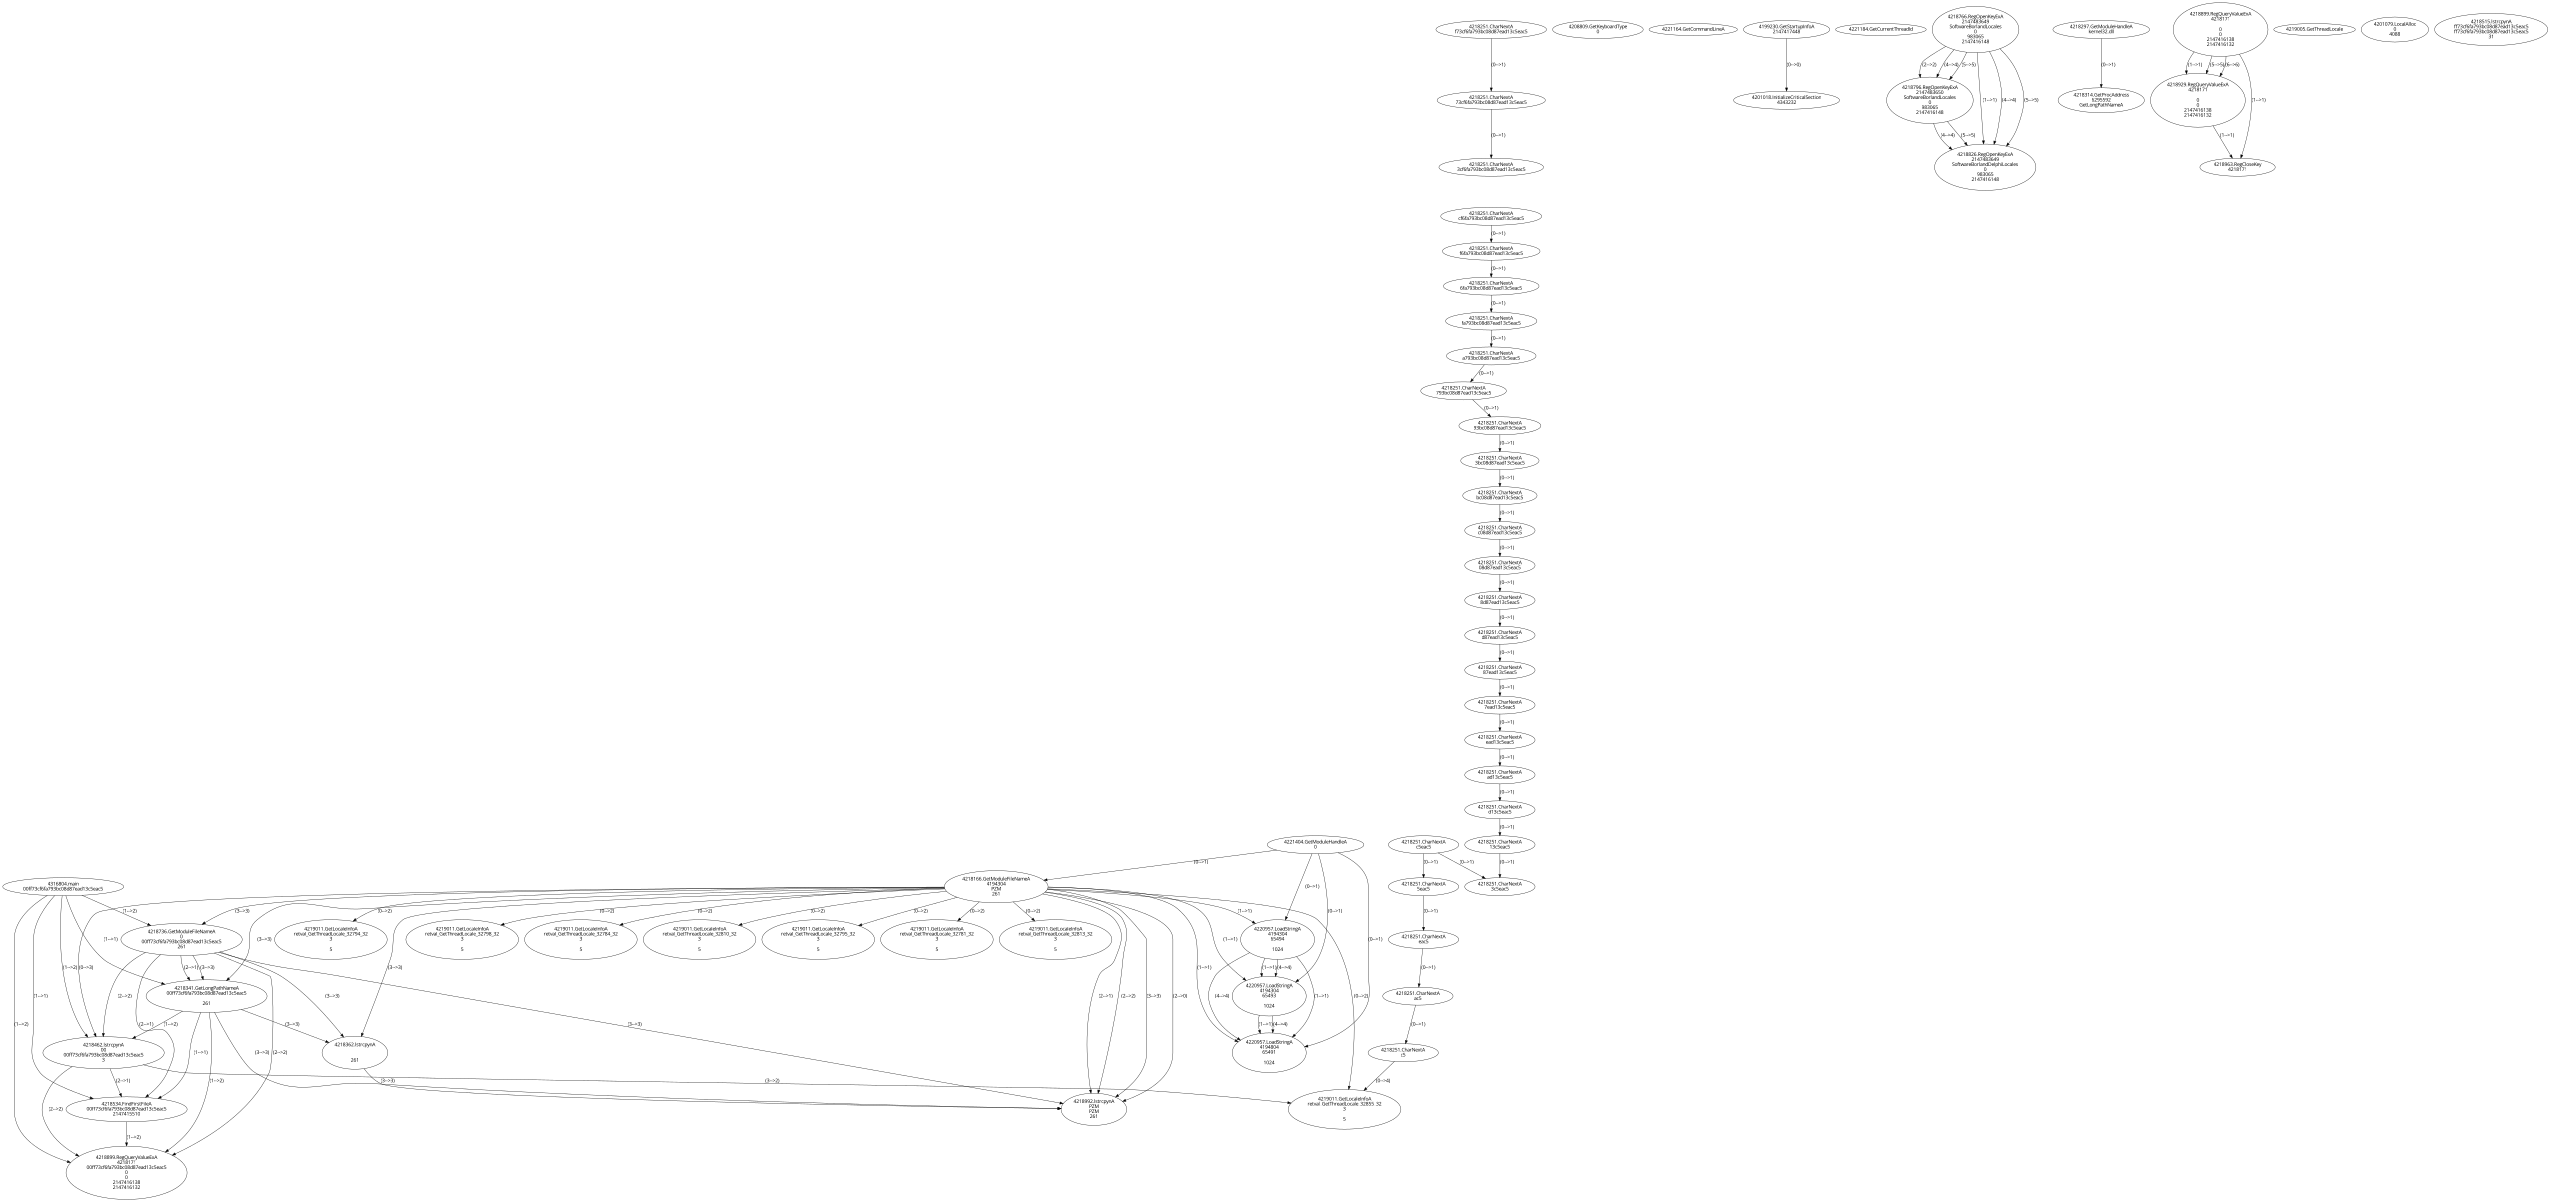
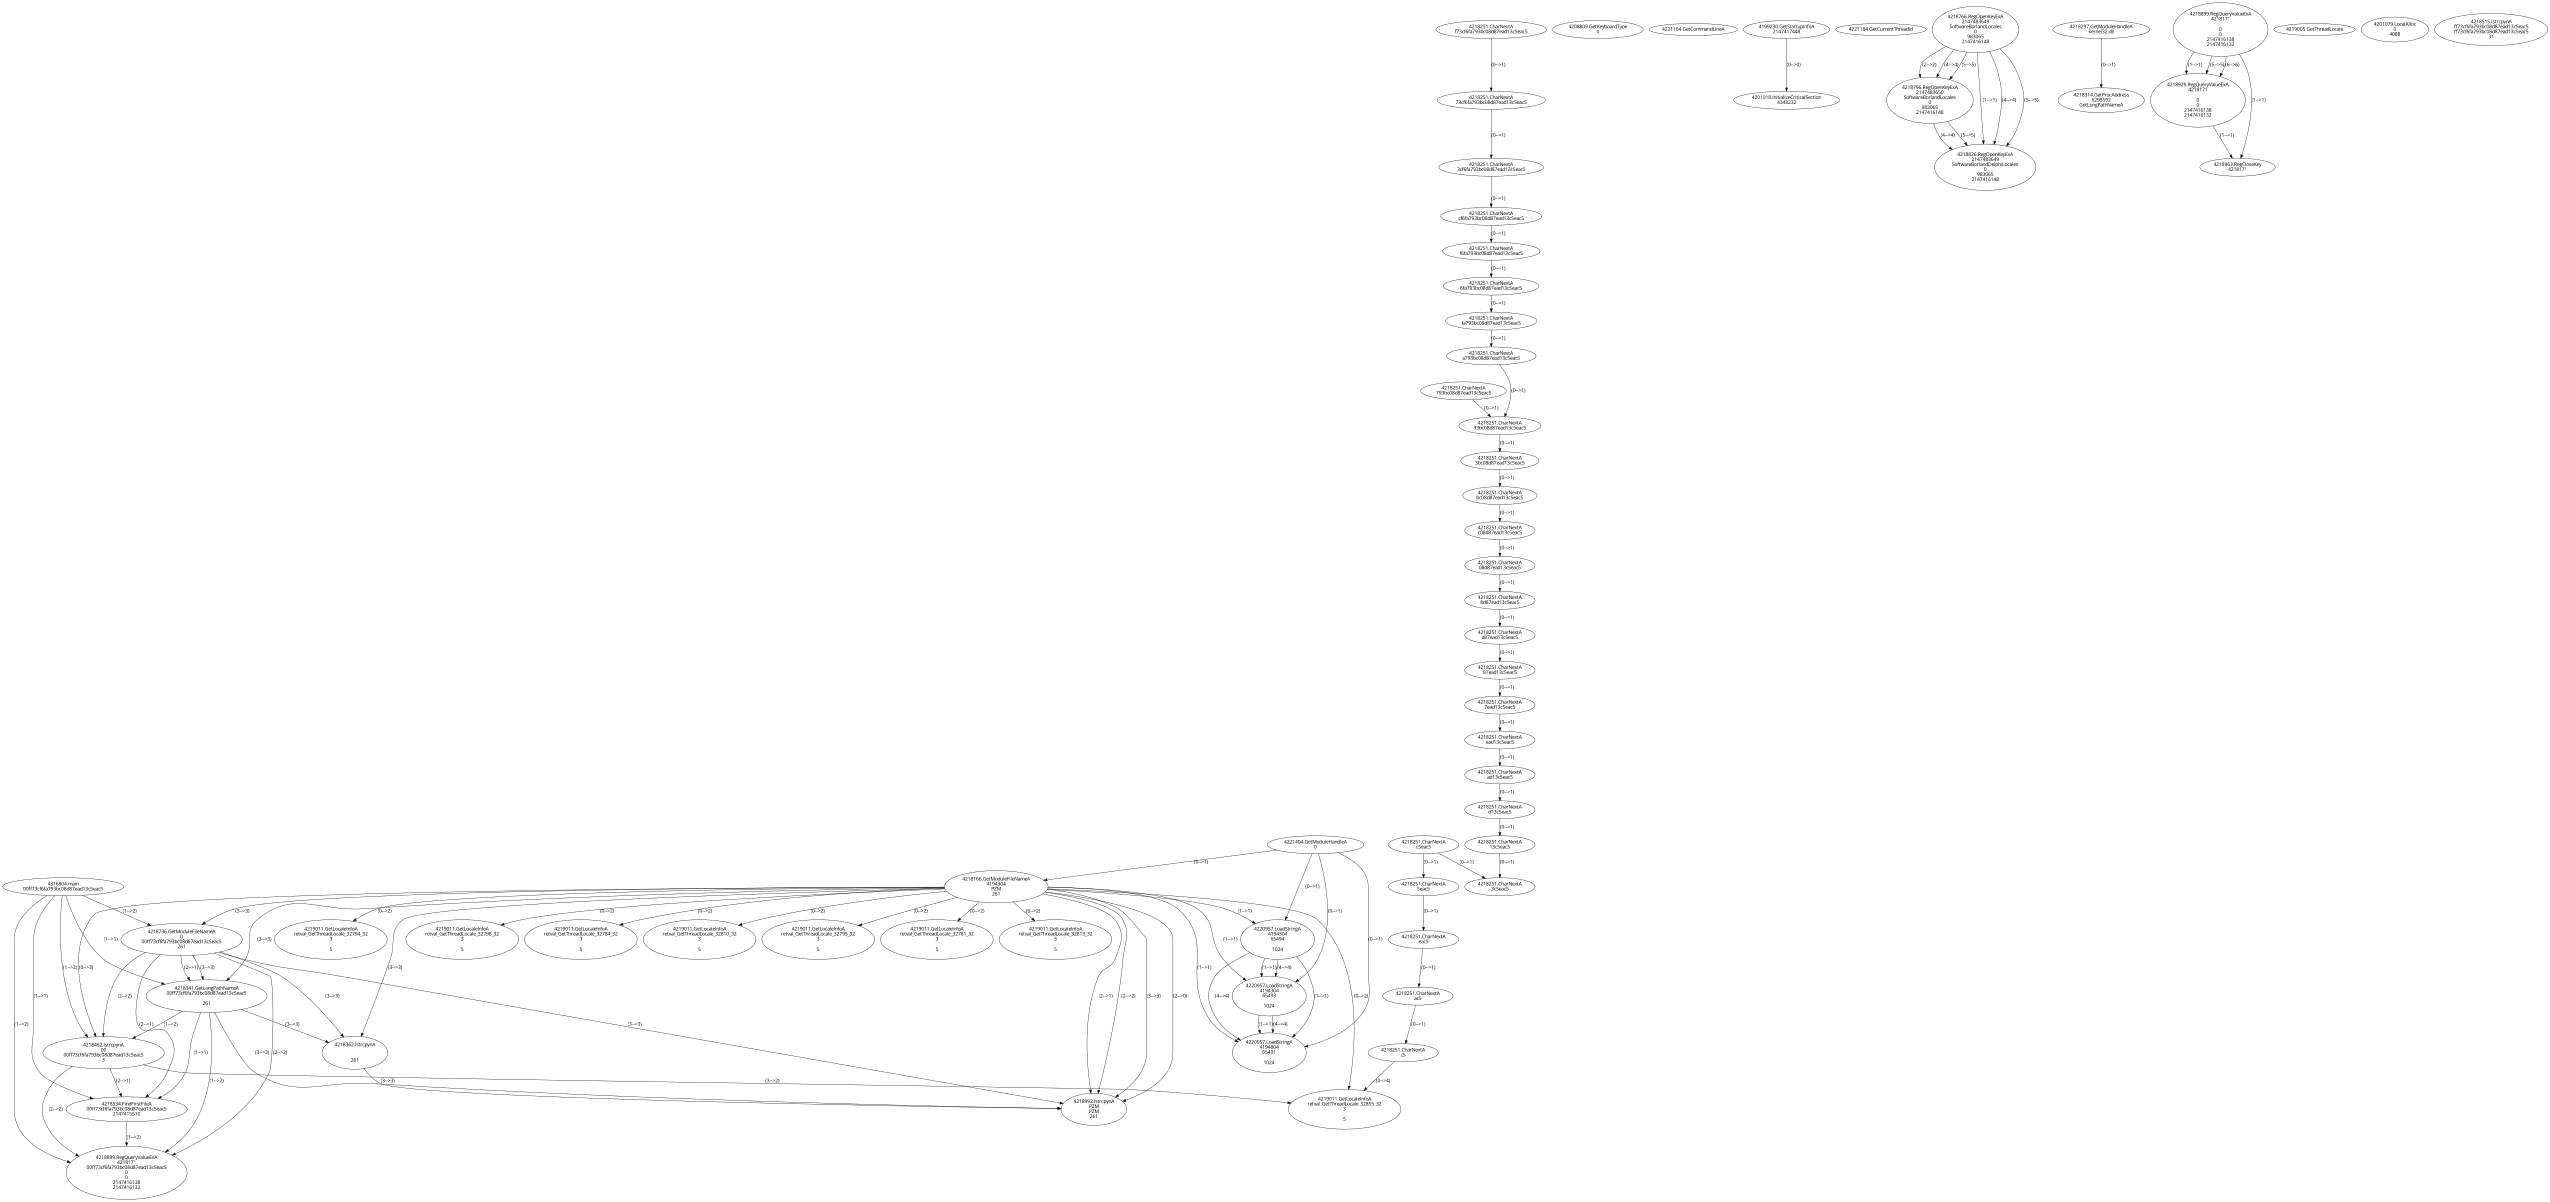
none -> (1491, 190)
(1478, 372) -> (1511, 388)
